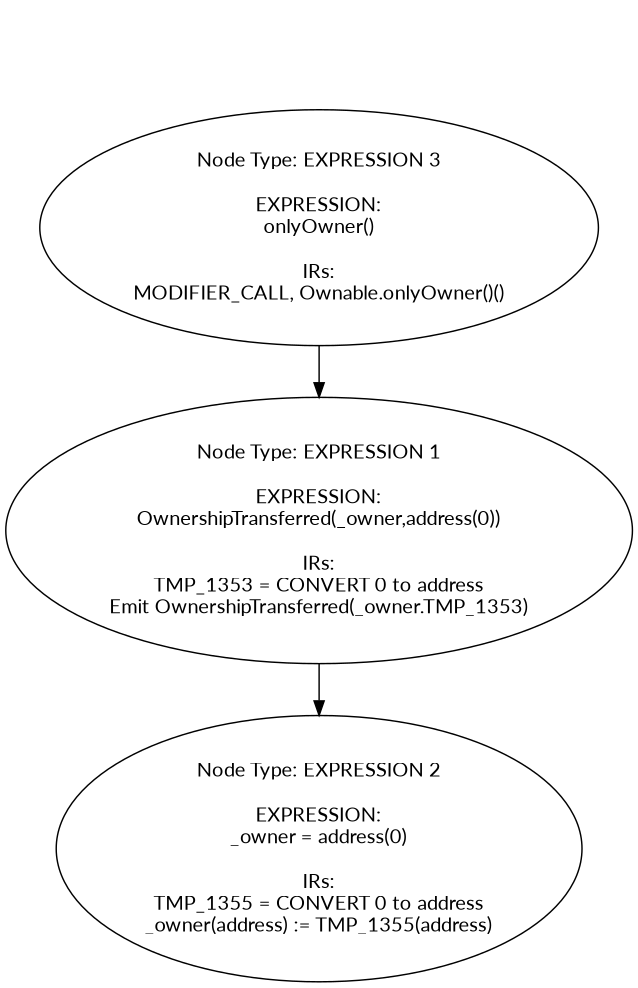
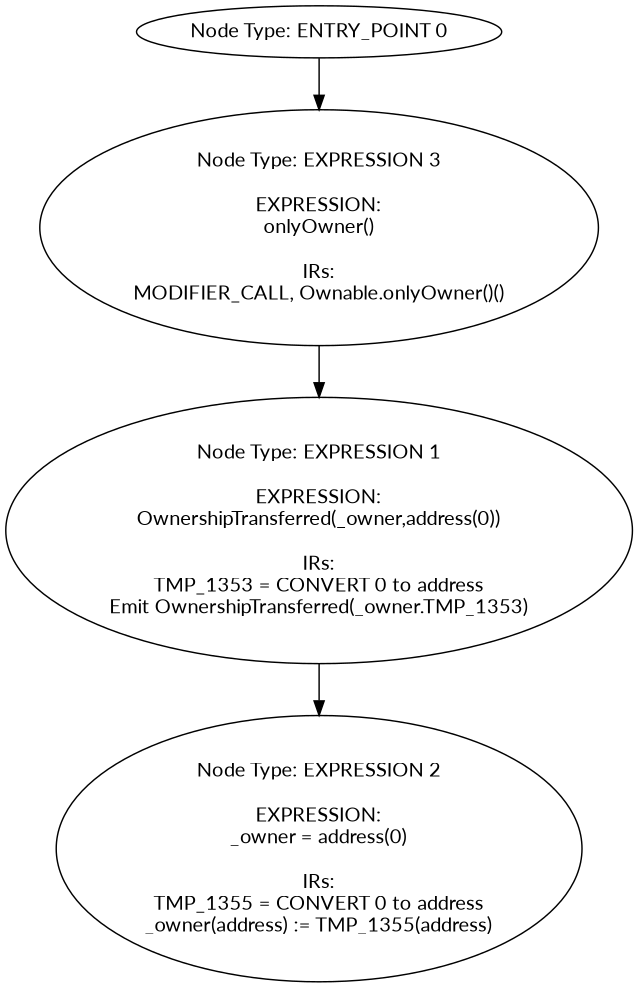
none -> (319, 32)
